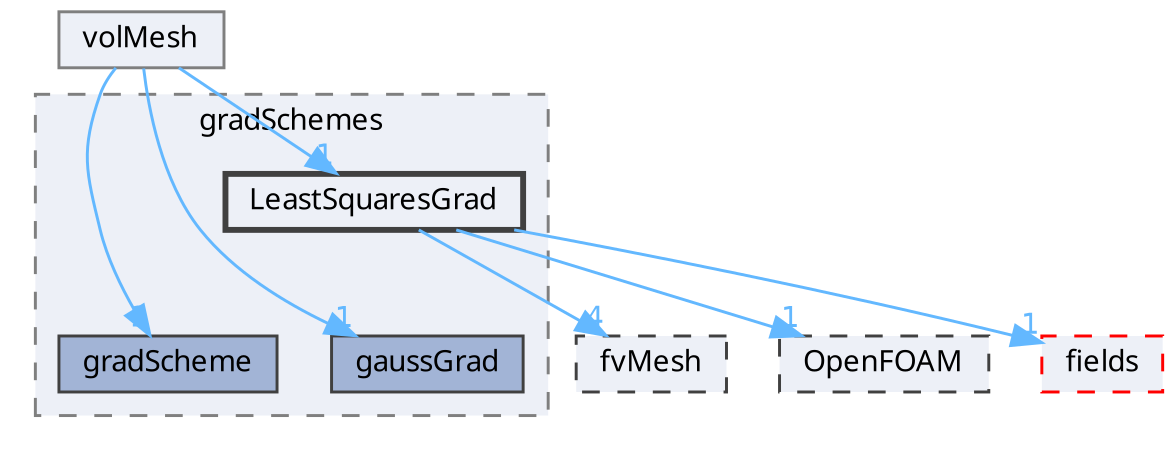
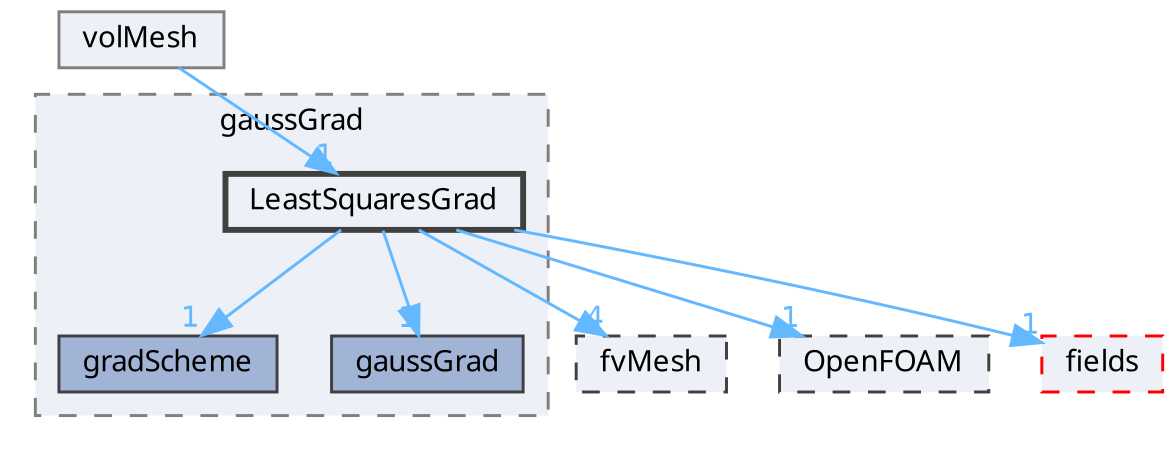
(292, 122) -> (292, 122)
(91, 190) -> (283, 274)
(197, 224) -> (396, 269)
